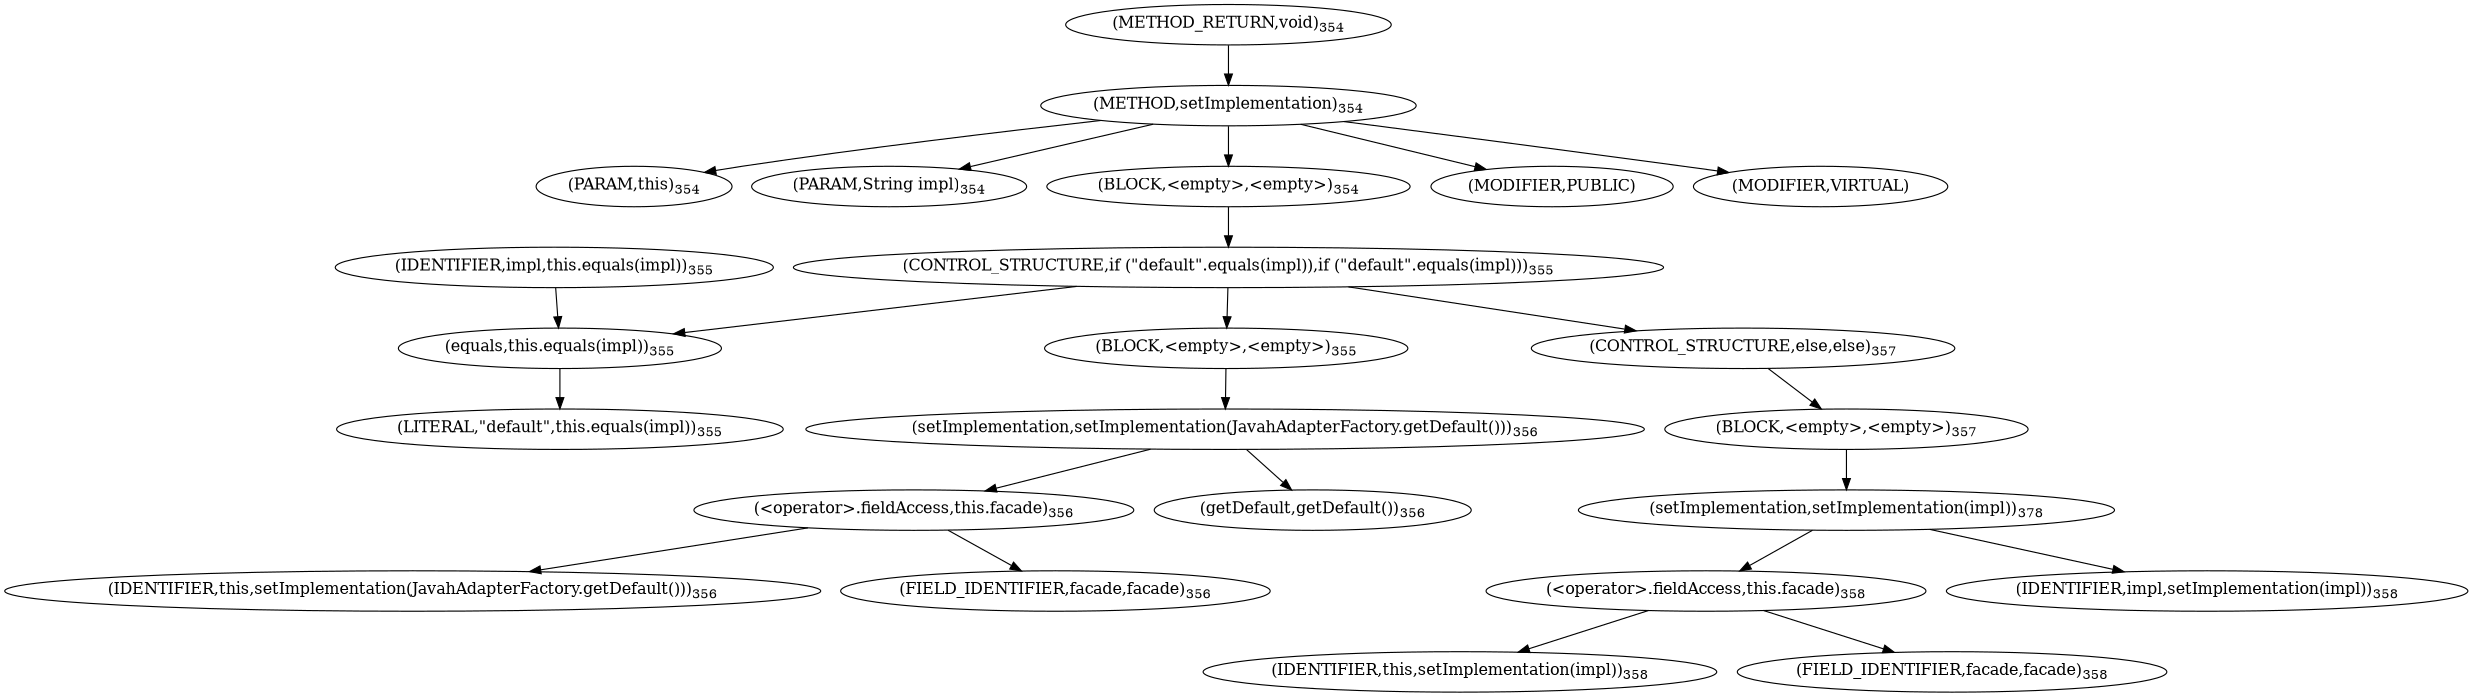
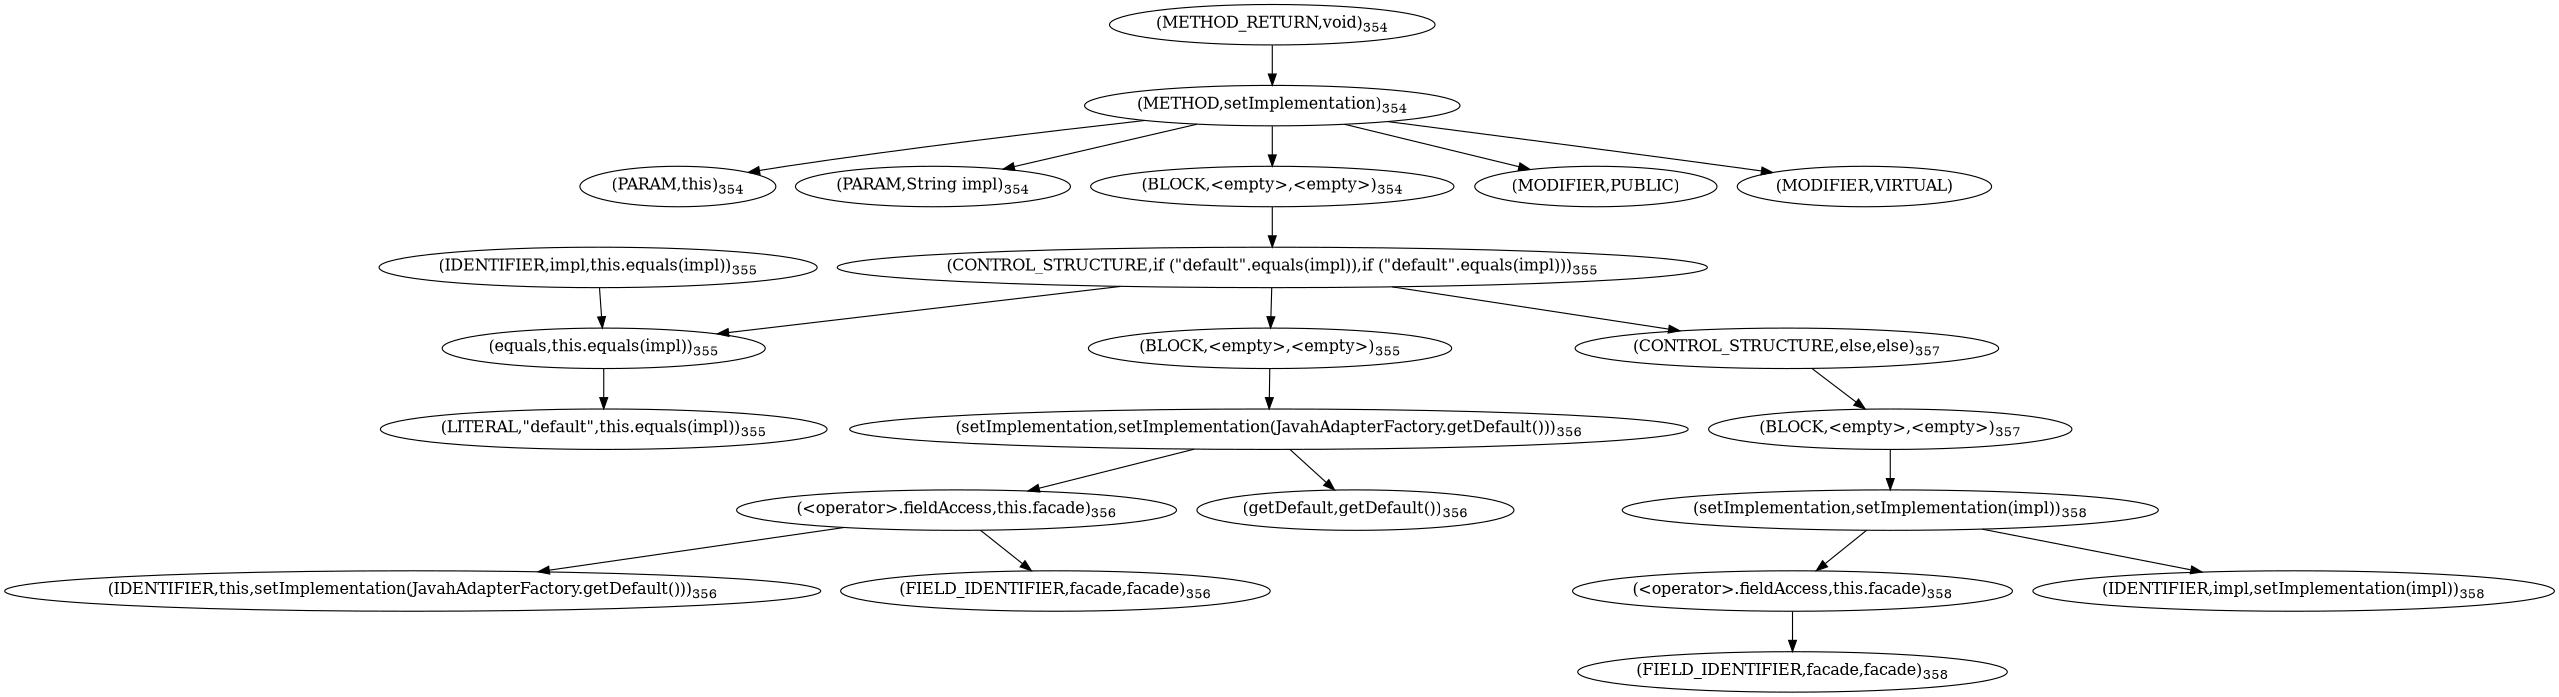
(2031, 508) -> (2075, 508)
(1460, 672) -> none
